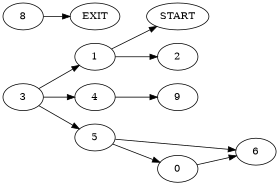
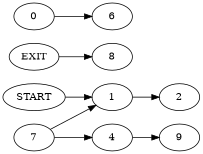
(53, 16) -> (72, 57)
(131, 39) -> (75, 97)
(23, 97) -> (34, 137)
(95, 137) -> none
